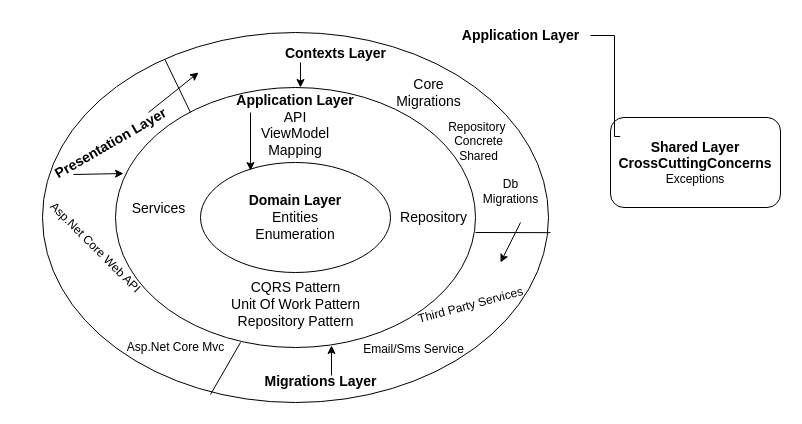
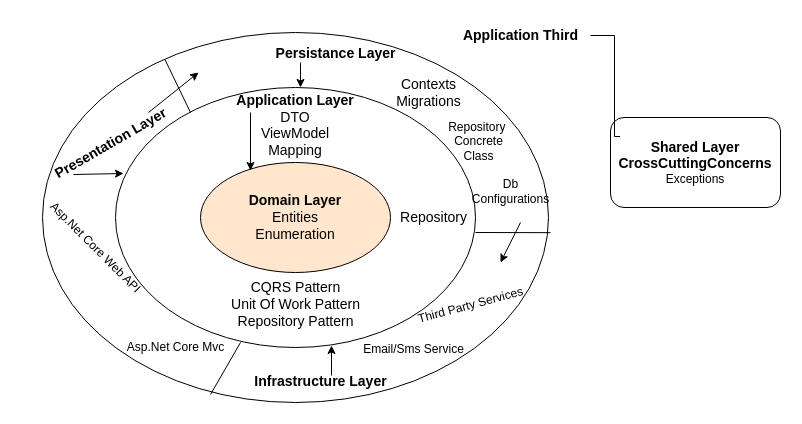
(521, 36) -> (521, 36)
(336, 54) -> (336, 54)
(429, 93) -> (429, 93)
(296, 130) -> (296, 130)
(479, 142) -> (479, 142)
(511, 192) -> (511, 192)
(159, 209) -> none
(296, 218) -> (296, 218)
(321, 382) -> (321, 382)
